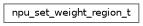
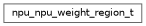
(71, 13) -> (73, 13)
